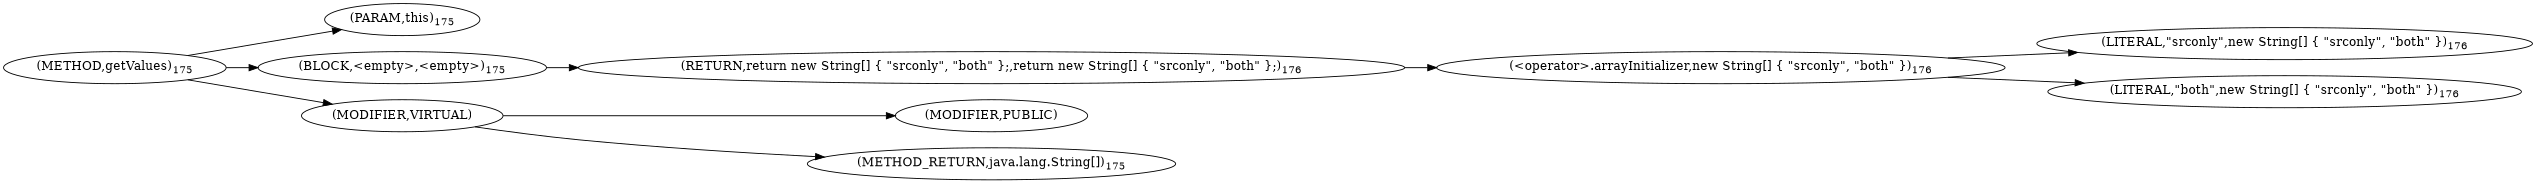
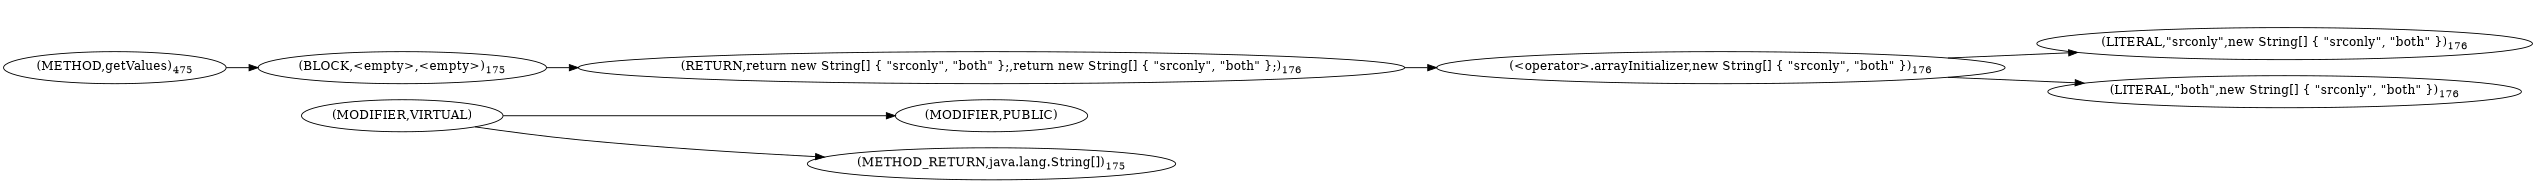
(402, 20) -> none
(183, 66) -> (183, 66)
(256, 91) -> none
